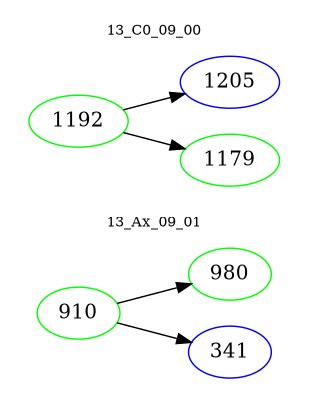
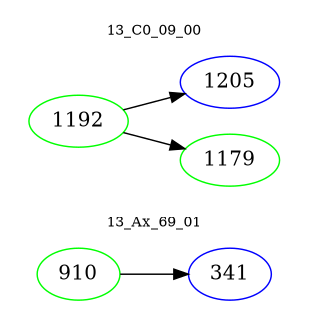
(154, 223) -> (154, 223)
(230, 274) -> none
